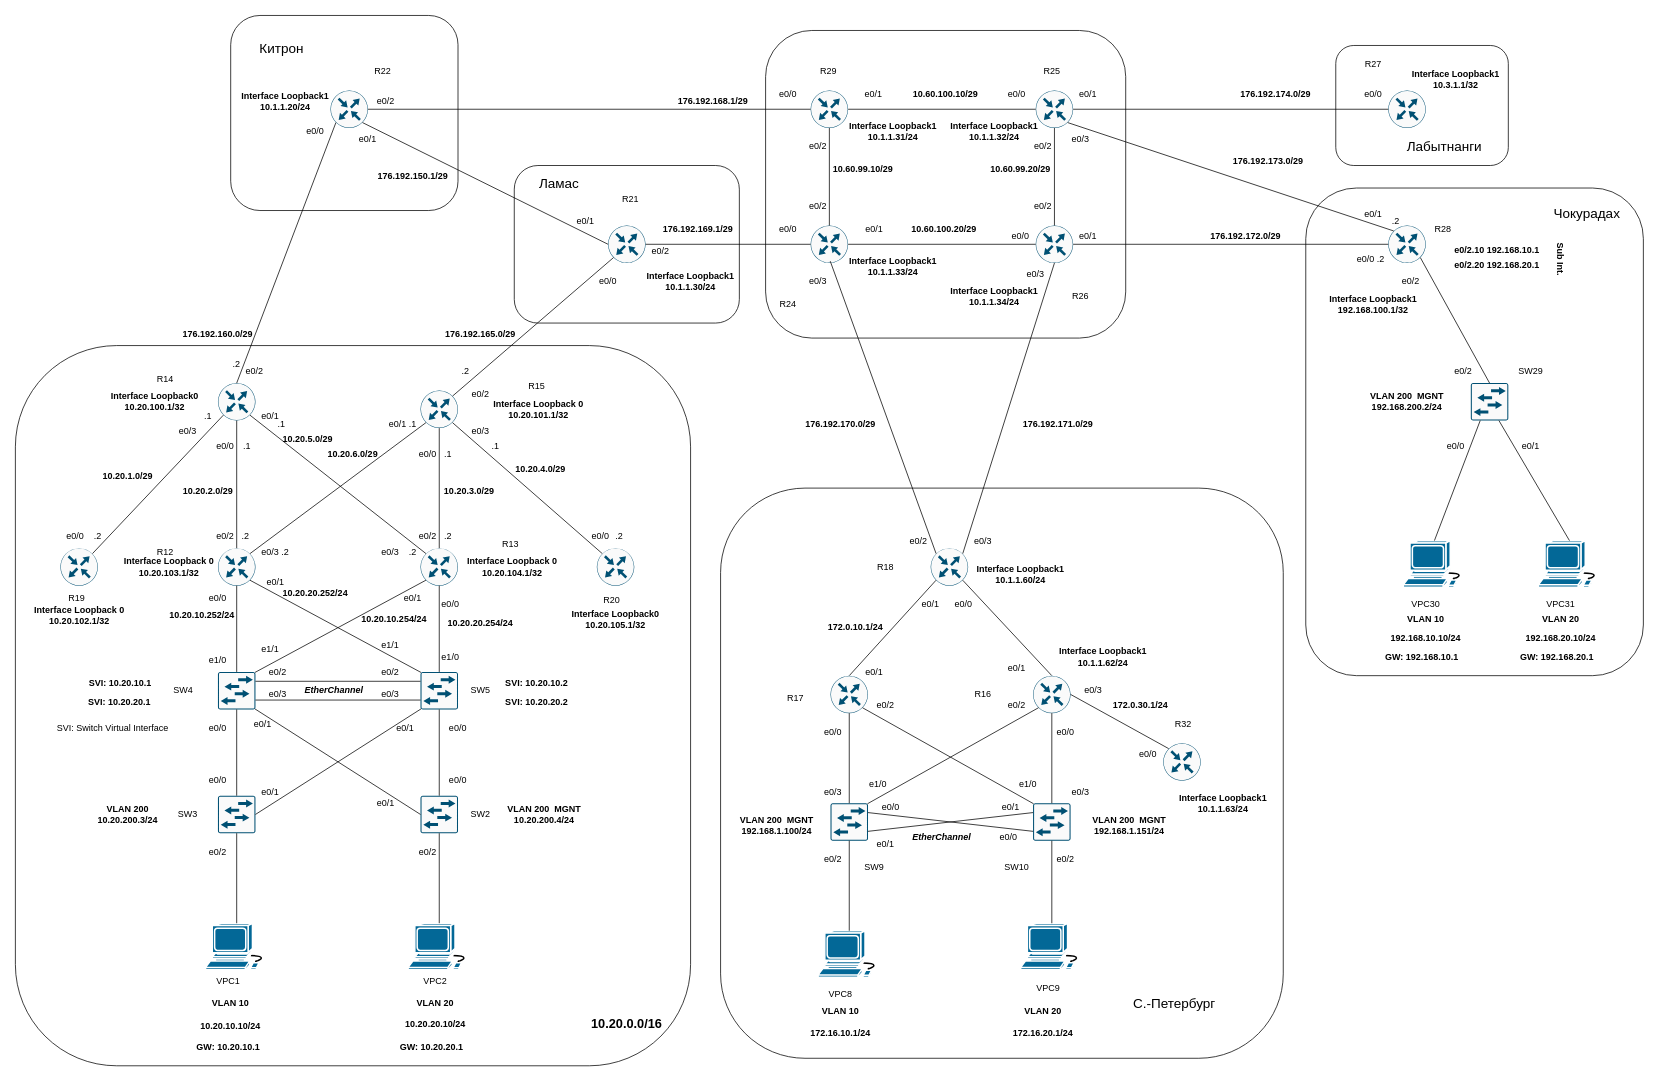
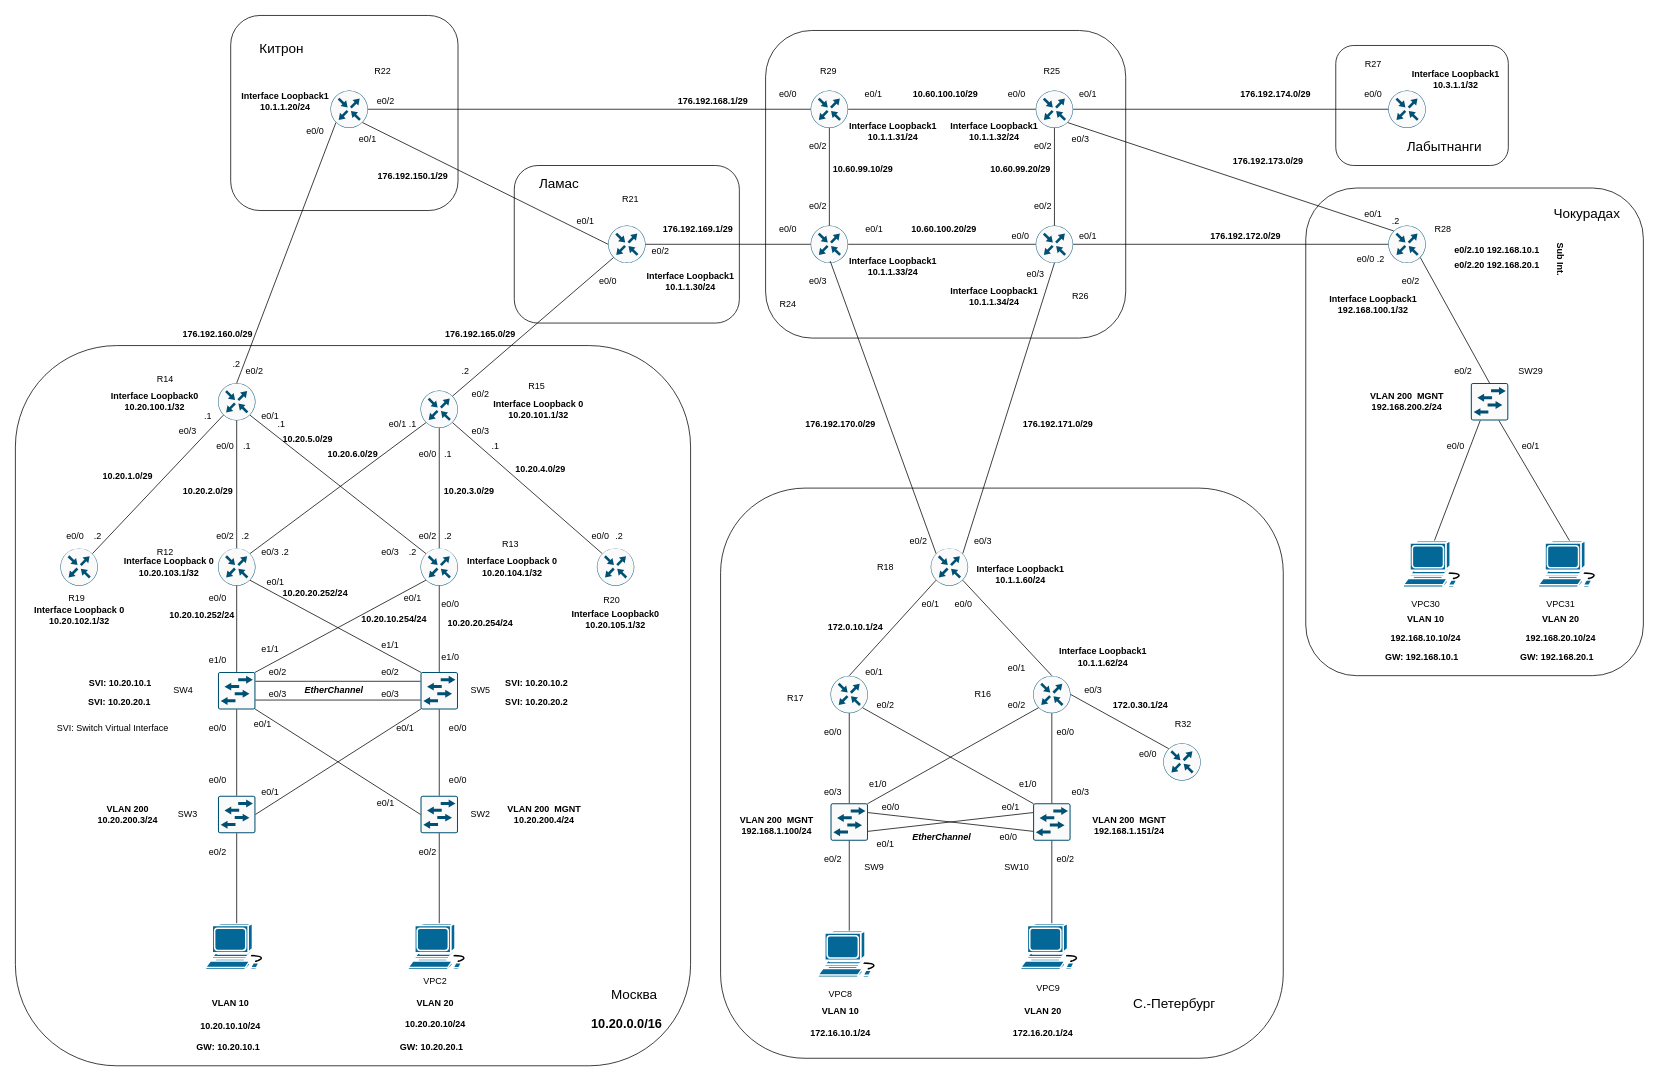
(1223, 803) -> none
(228, 981) -> none
none -> (634, 994)
